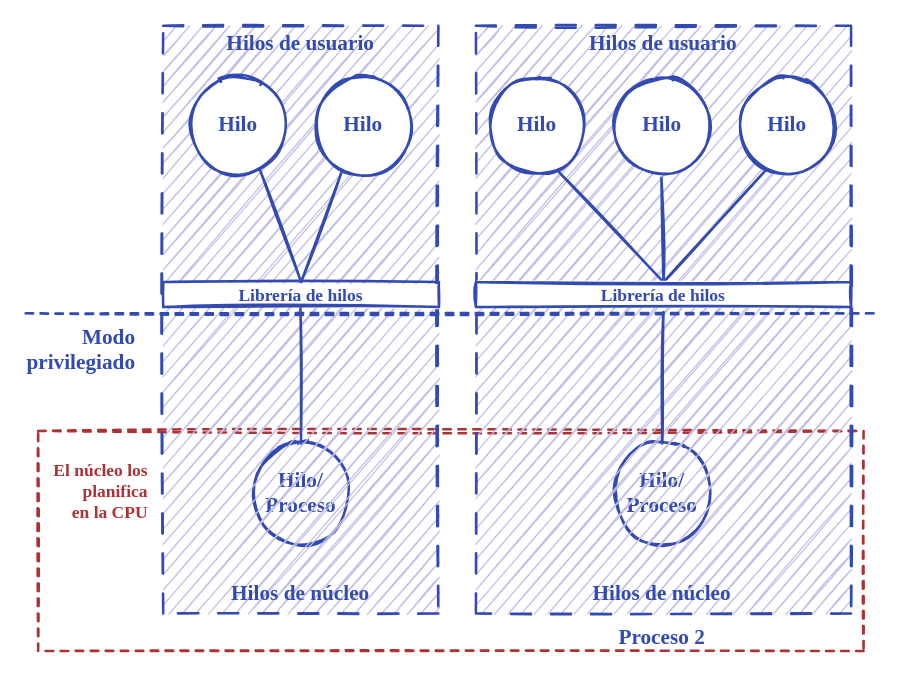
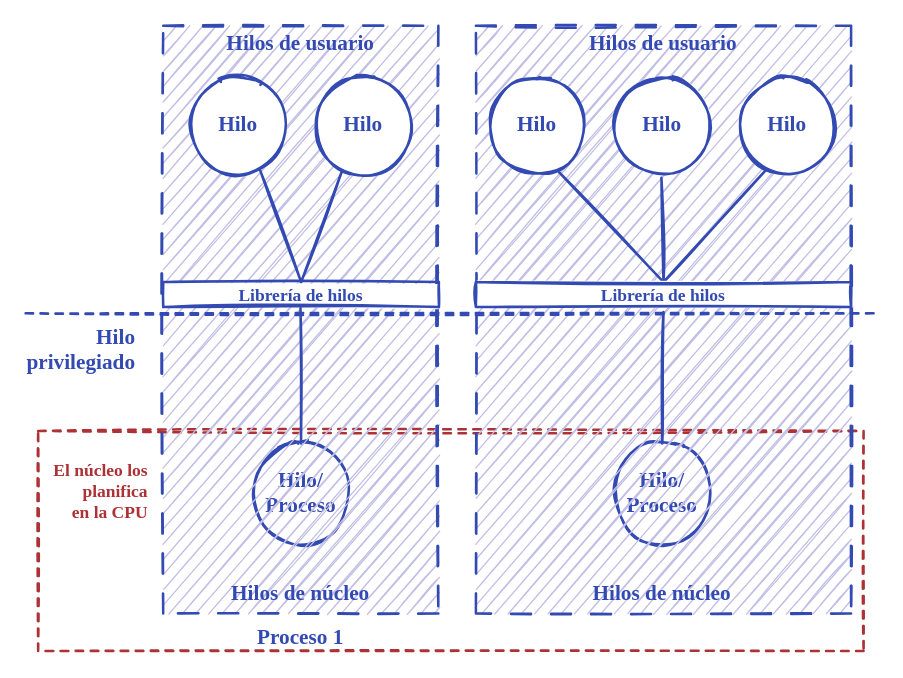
(111, 337) -> (117, 337)
none -> (301, 638)
(662, 638) -> none
